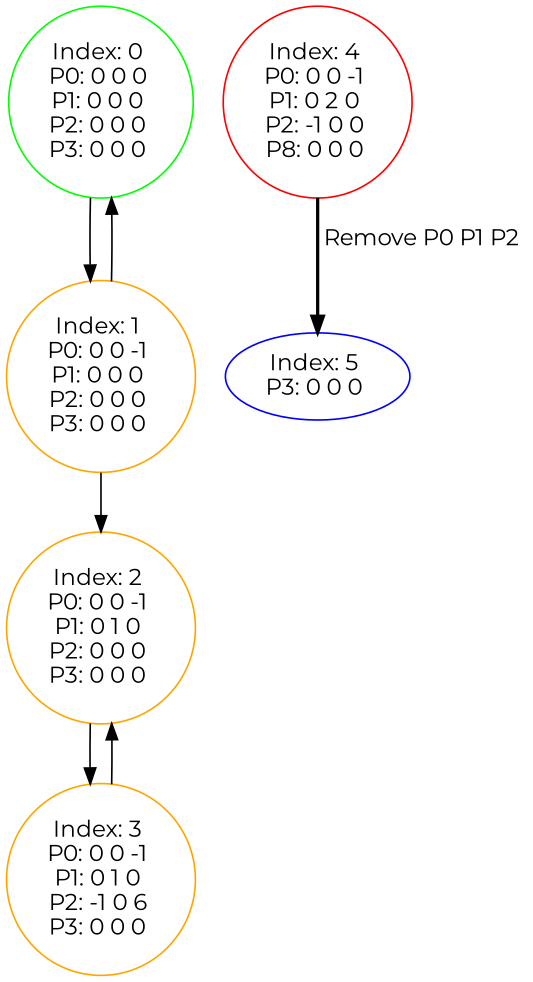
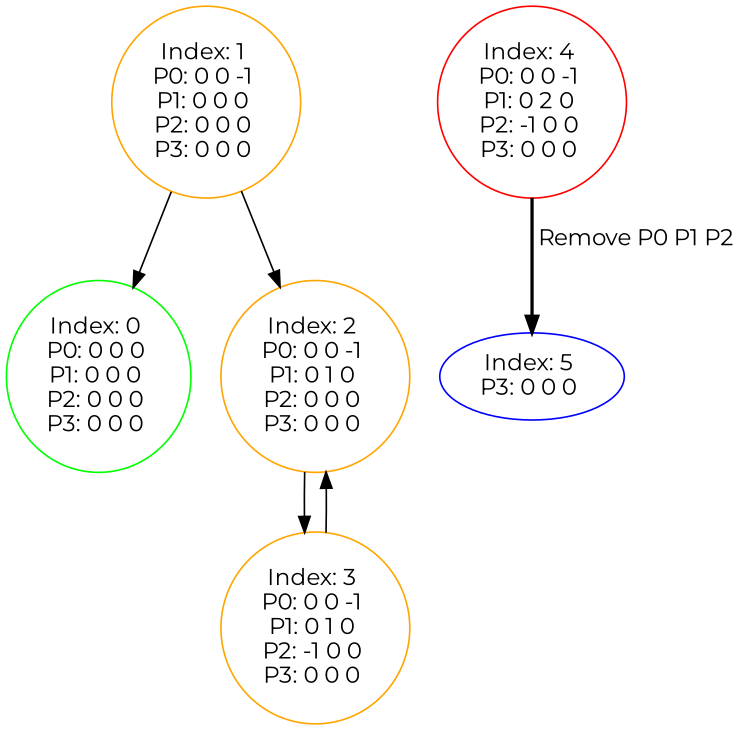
(318, 102) -> (532, 102)
(90, 231) -> none
(101, 879) -> (315, 628)
